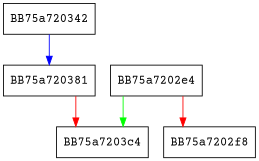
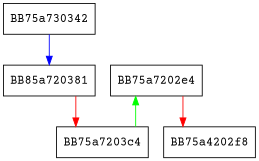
(49, 19) -> (49, 19)
(49, 81) -> (49, 81)
(123, 107) -> (136, 116)
(210, 142) -> (210, 142)
